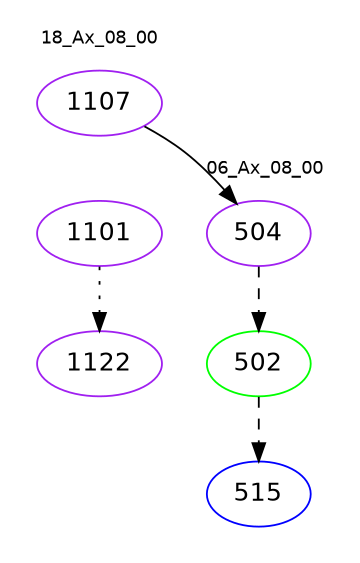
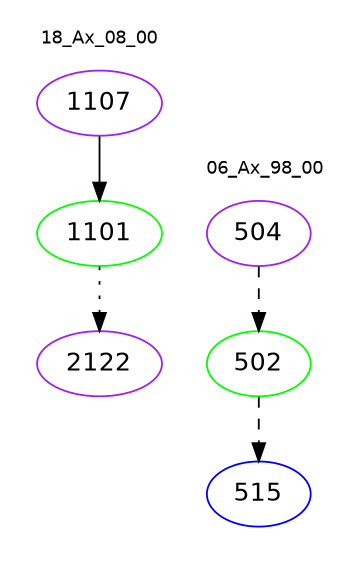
(203, 168) -> (100, 159)
(265, 169) -> (265, 169)
(100, 233) -> (100, 233)
(100, 364) -> (100, 364)
